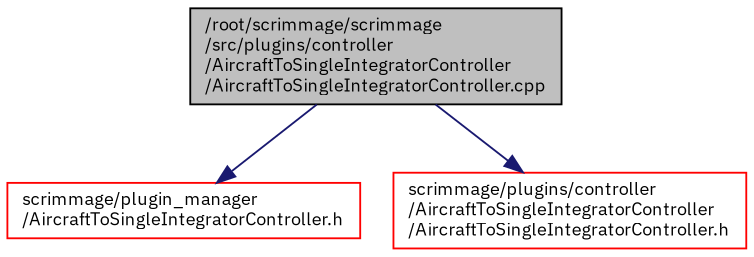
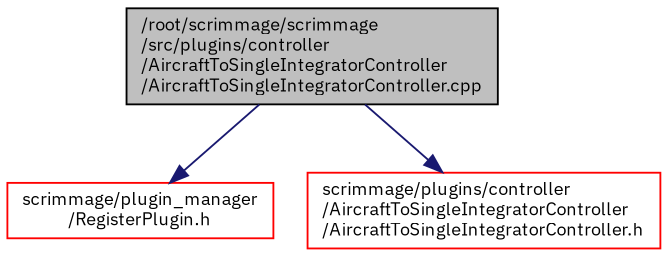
(184, 211) -> (140, 211)
